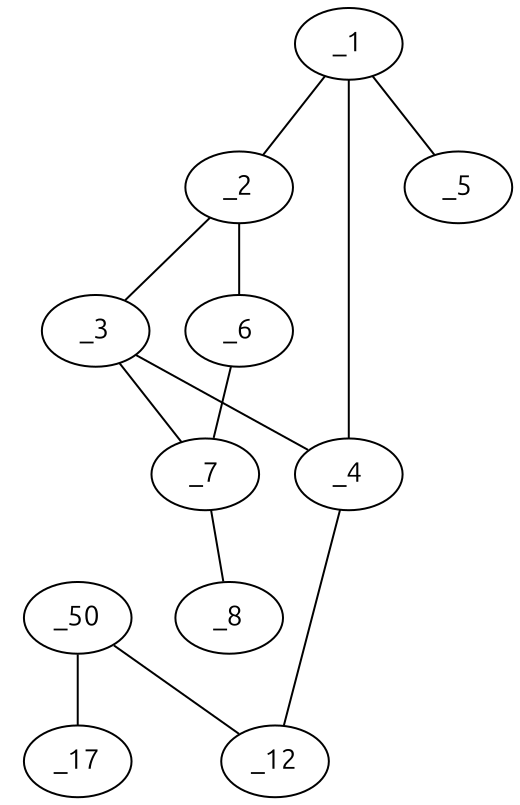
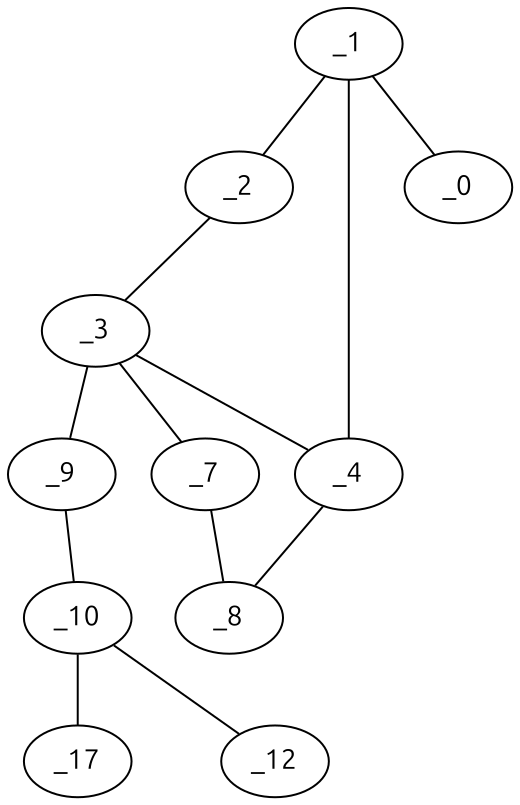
(458, 187) -> (458, 187)
(239, 331) -> none
none -> (62, 474)
(78, 618) -> (78, 618)
(312, 618) -> (289, 546)
